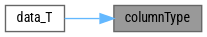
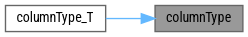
(35, 19) -> (56, 19)
